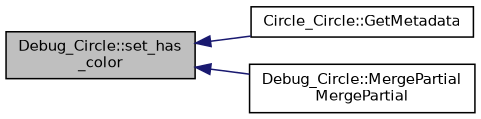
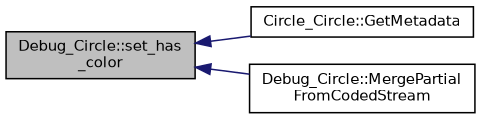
(362, 88) -> (362, 88)
